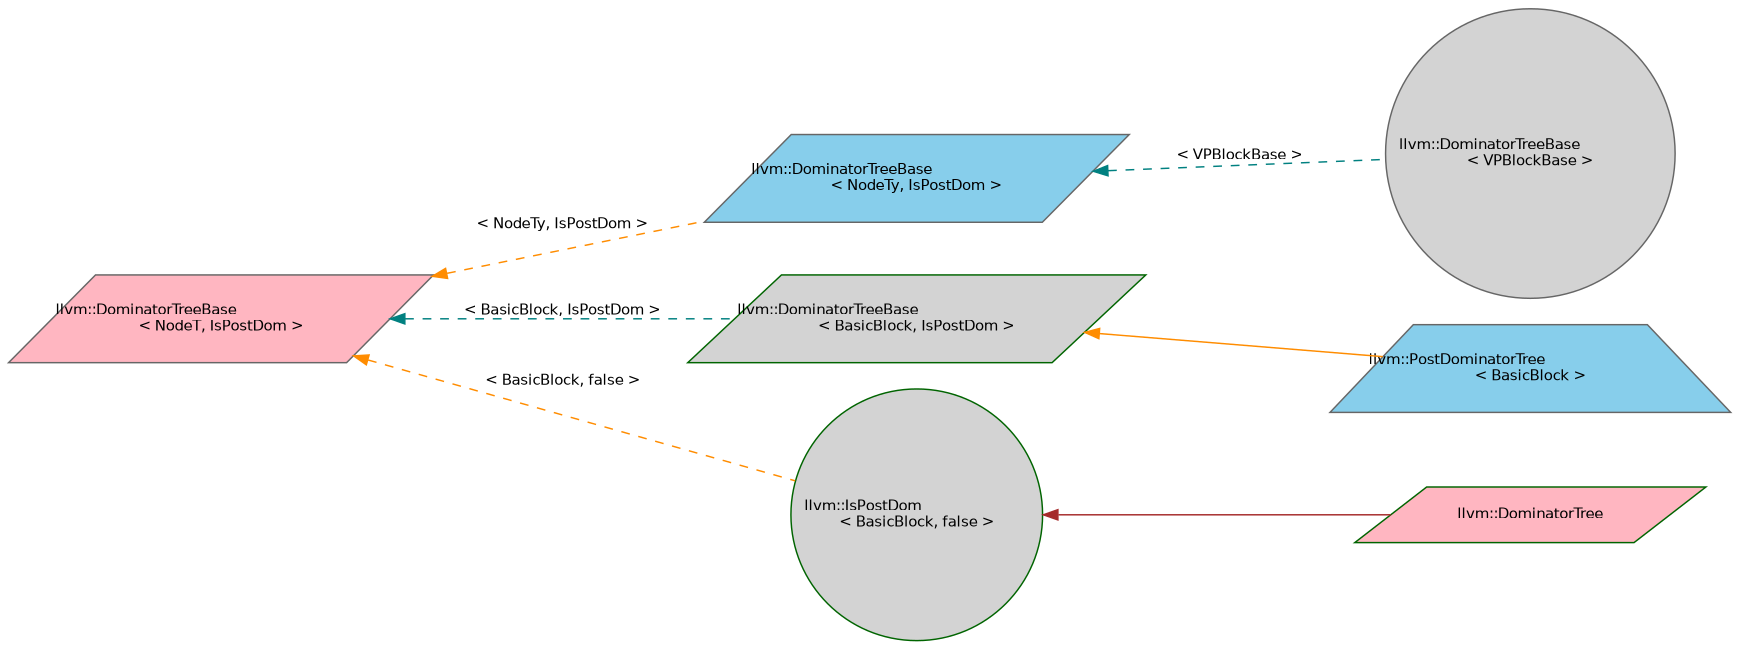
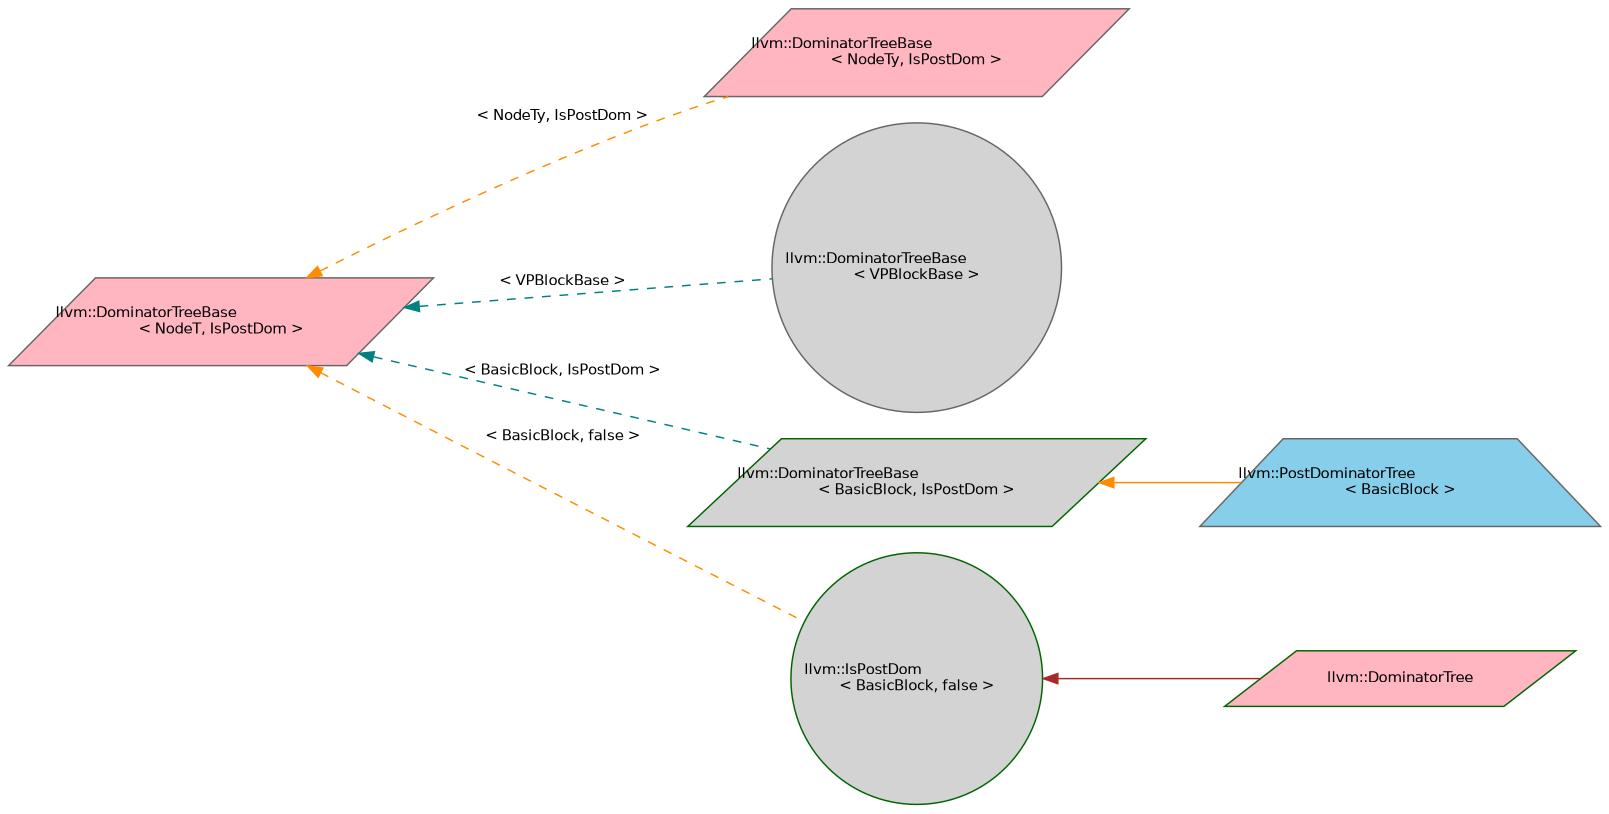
(1247, 165) -> (596, 293)
(917, 178) -> (917, 53)
